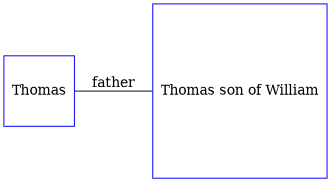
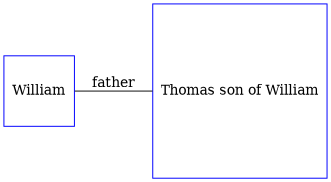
(39, 91) -> (39, 91)
